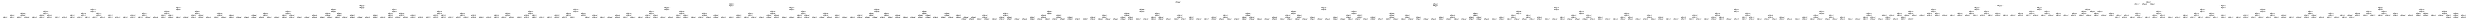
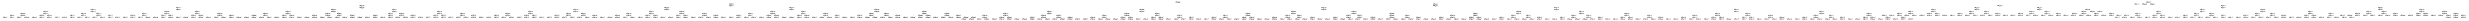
none -> (580, 17)
